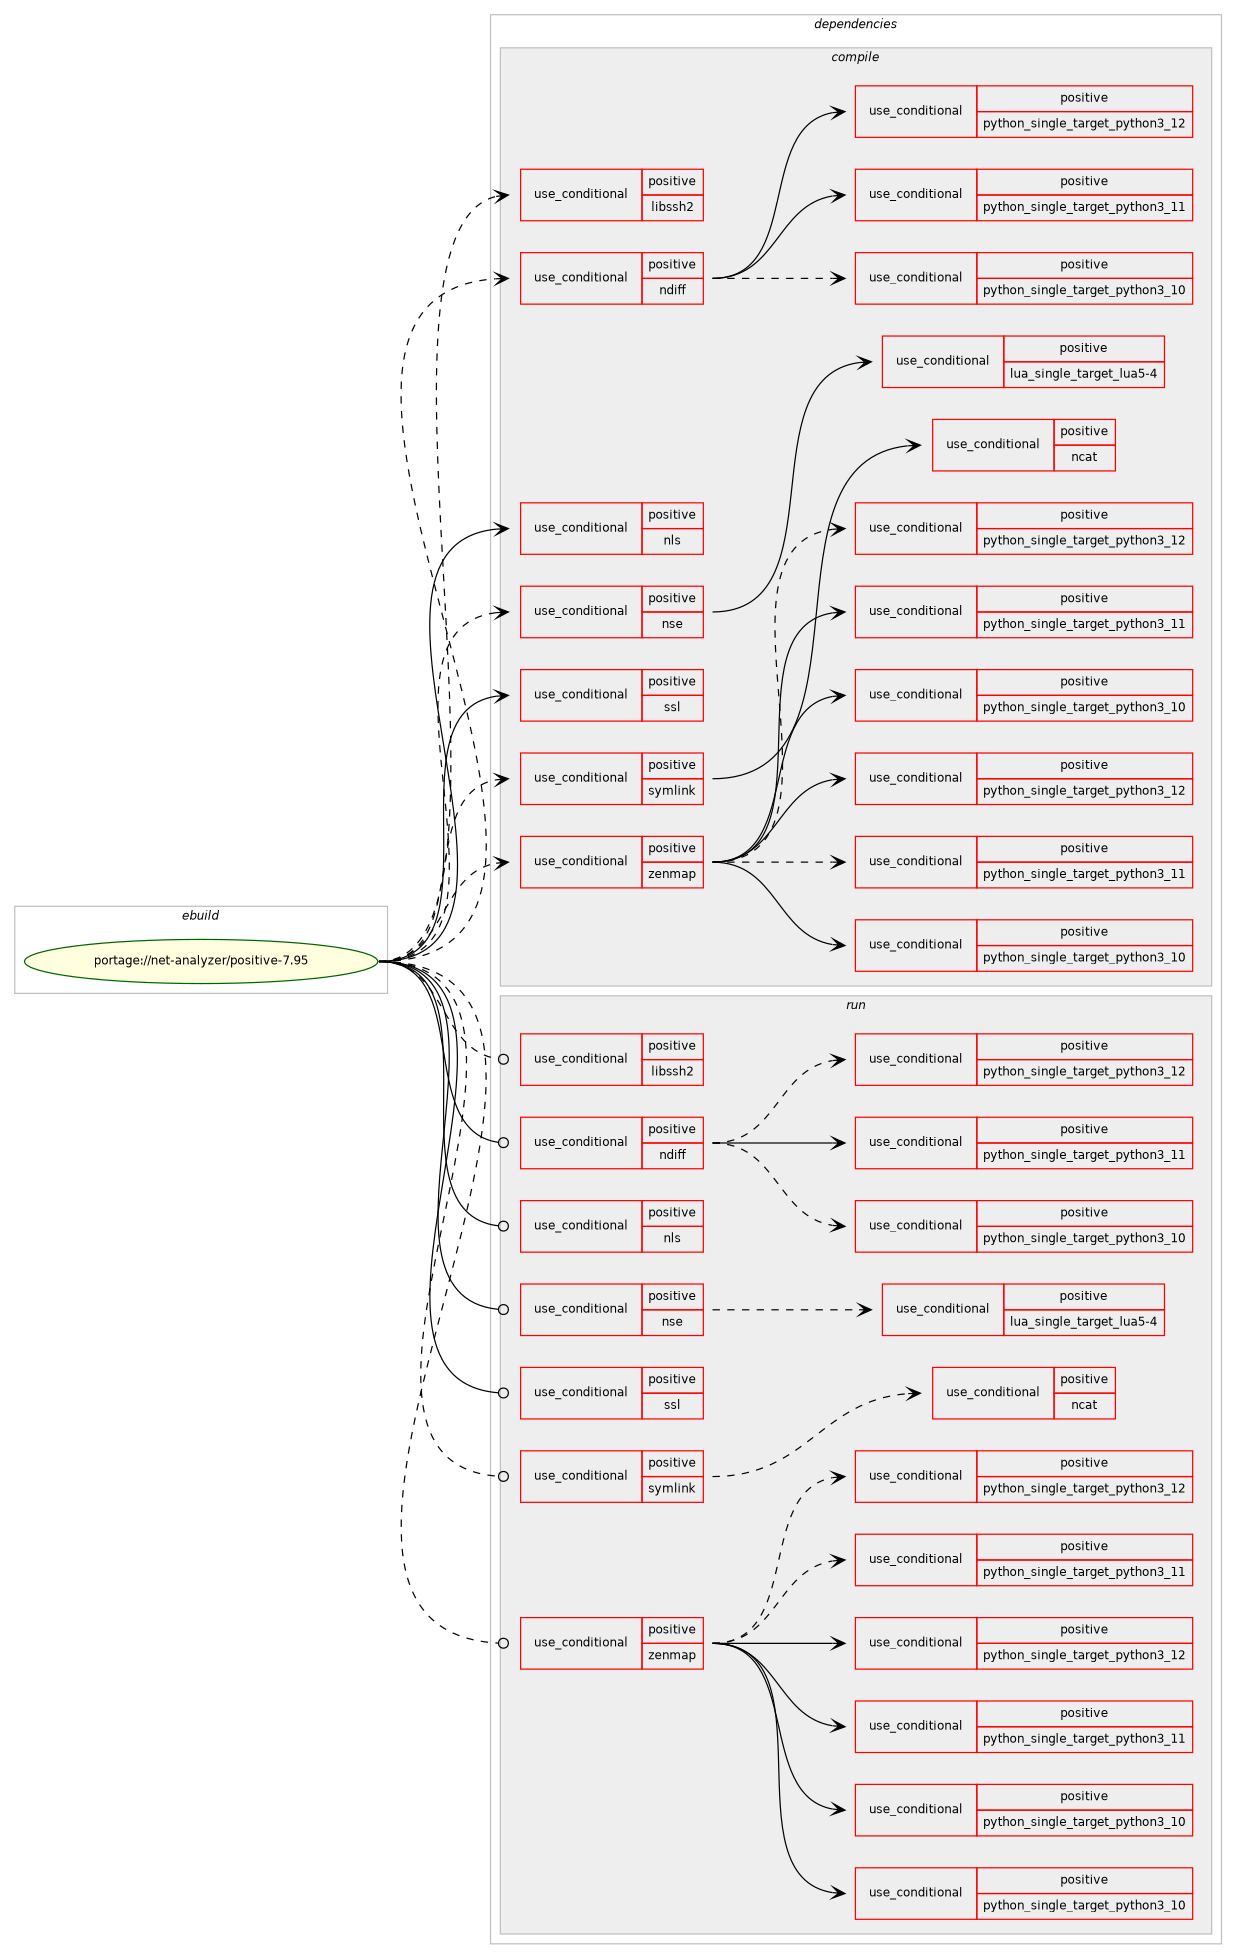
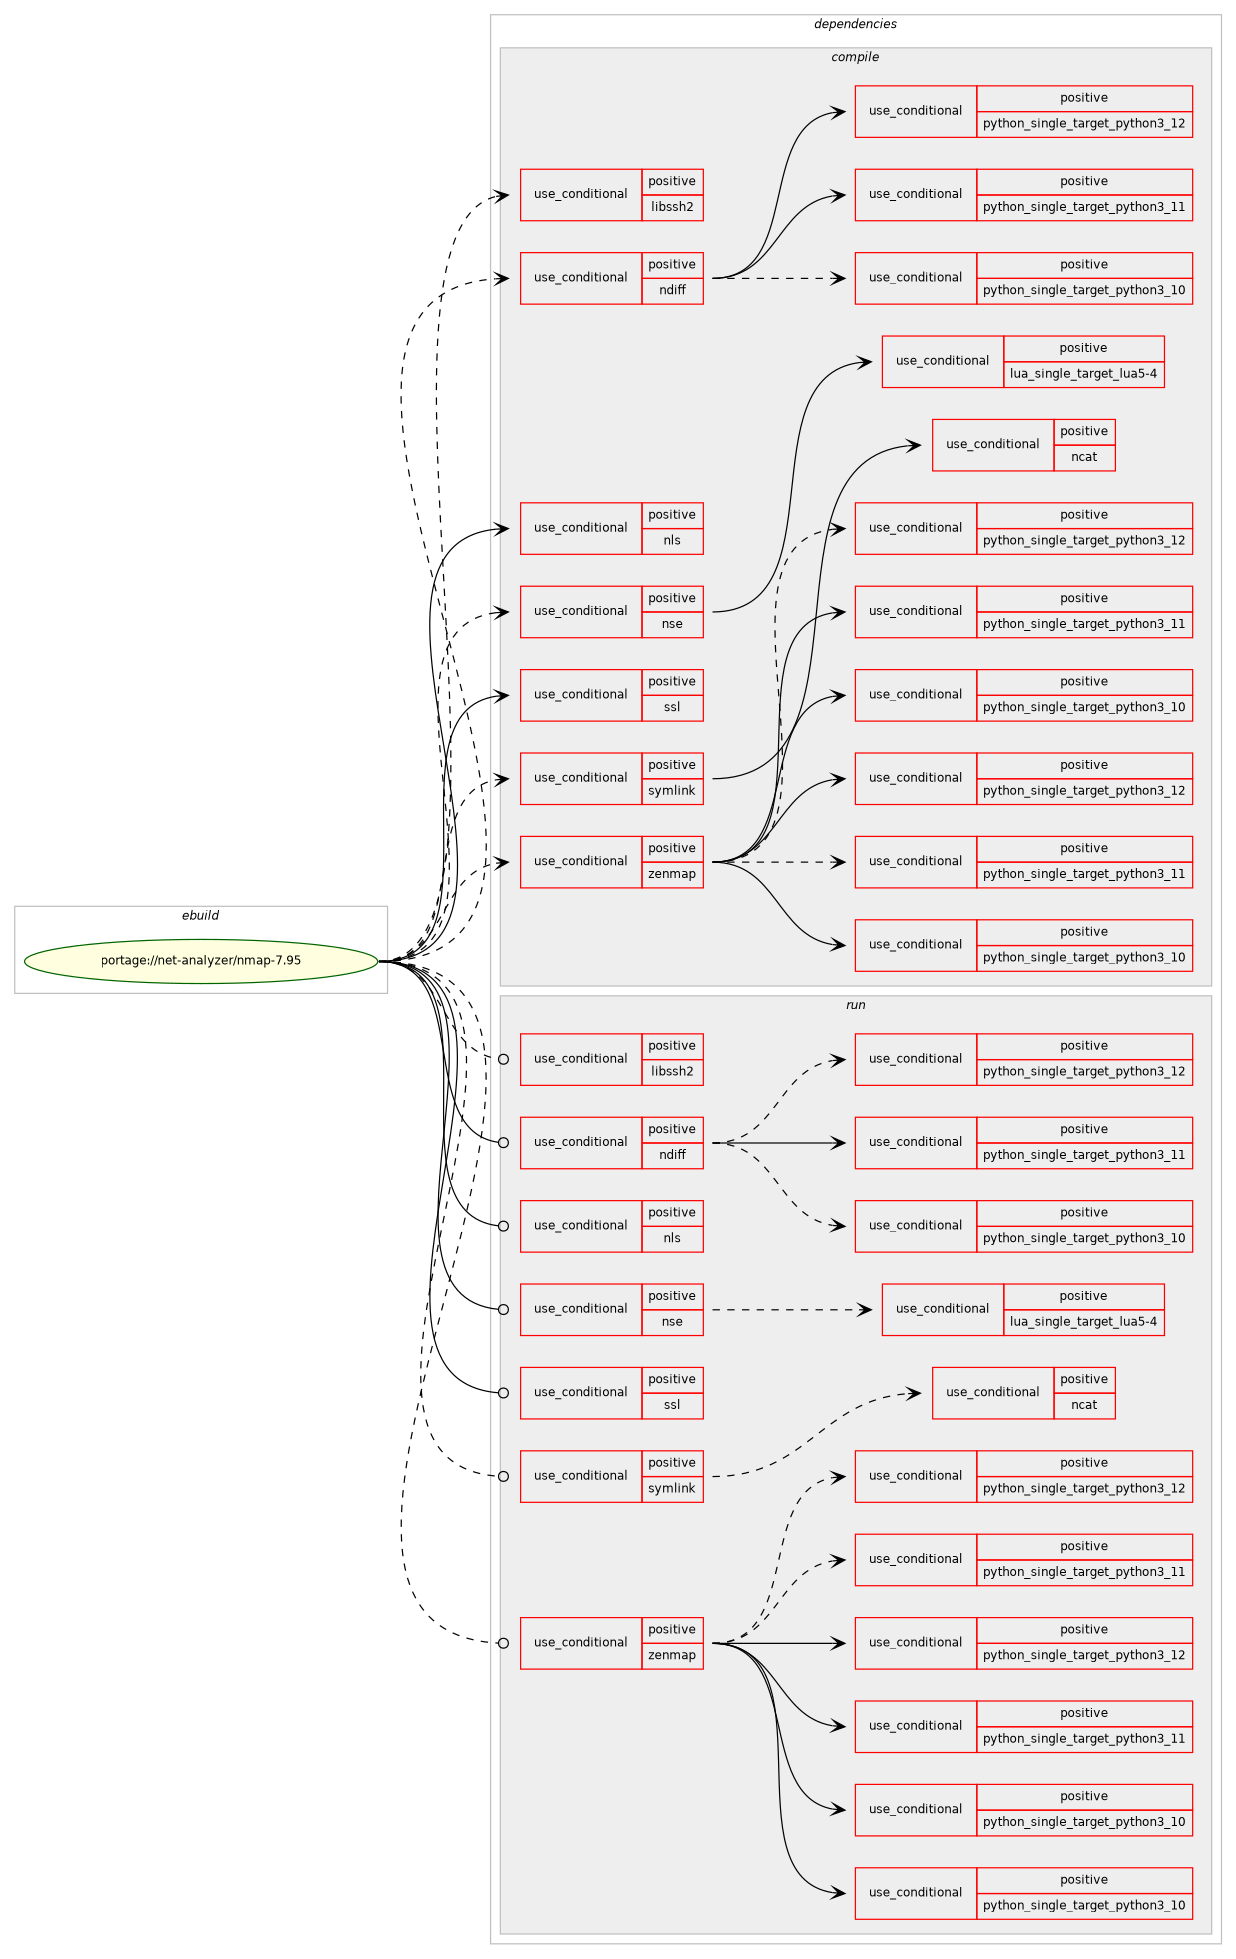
(201, 961) -> (201, 961)
